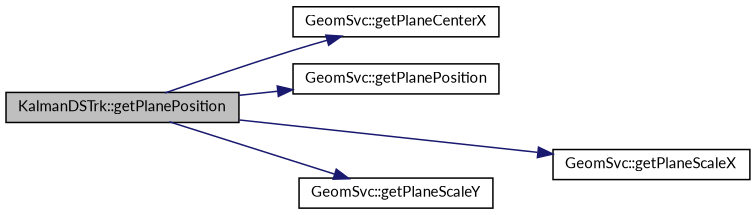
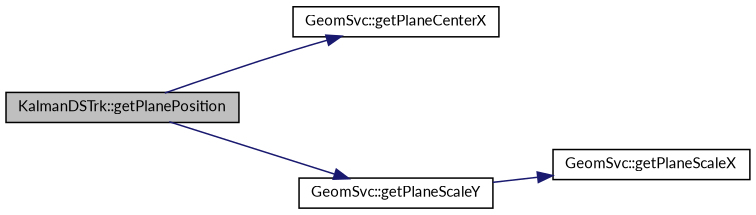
(396, 79) -> none
(388, 136) -> (515, 180)
